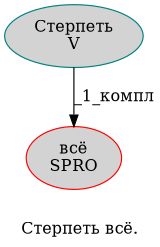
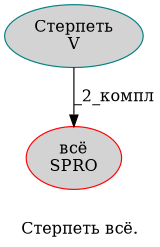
(115, 97) -> (115, 97)
